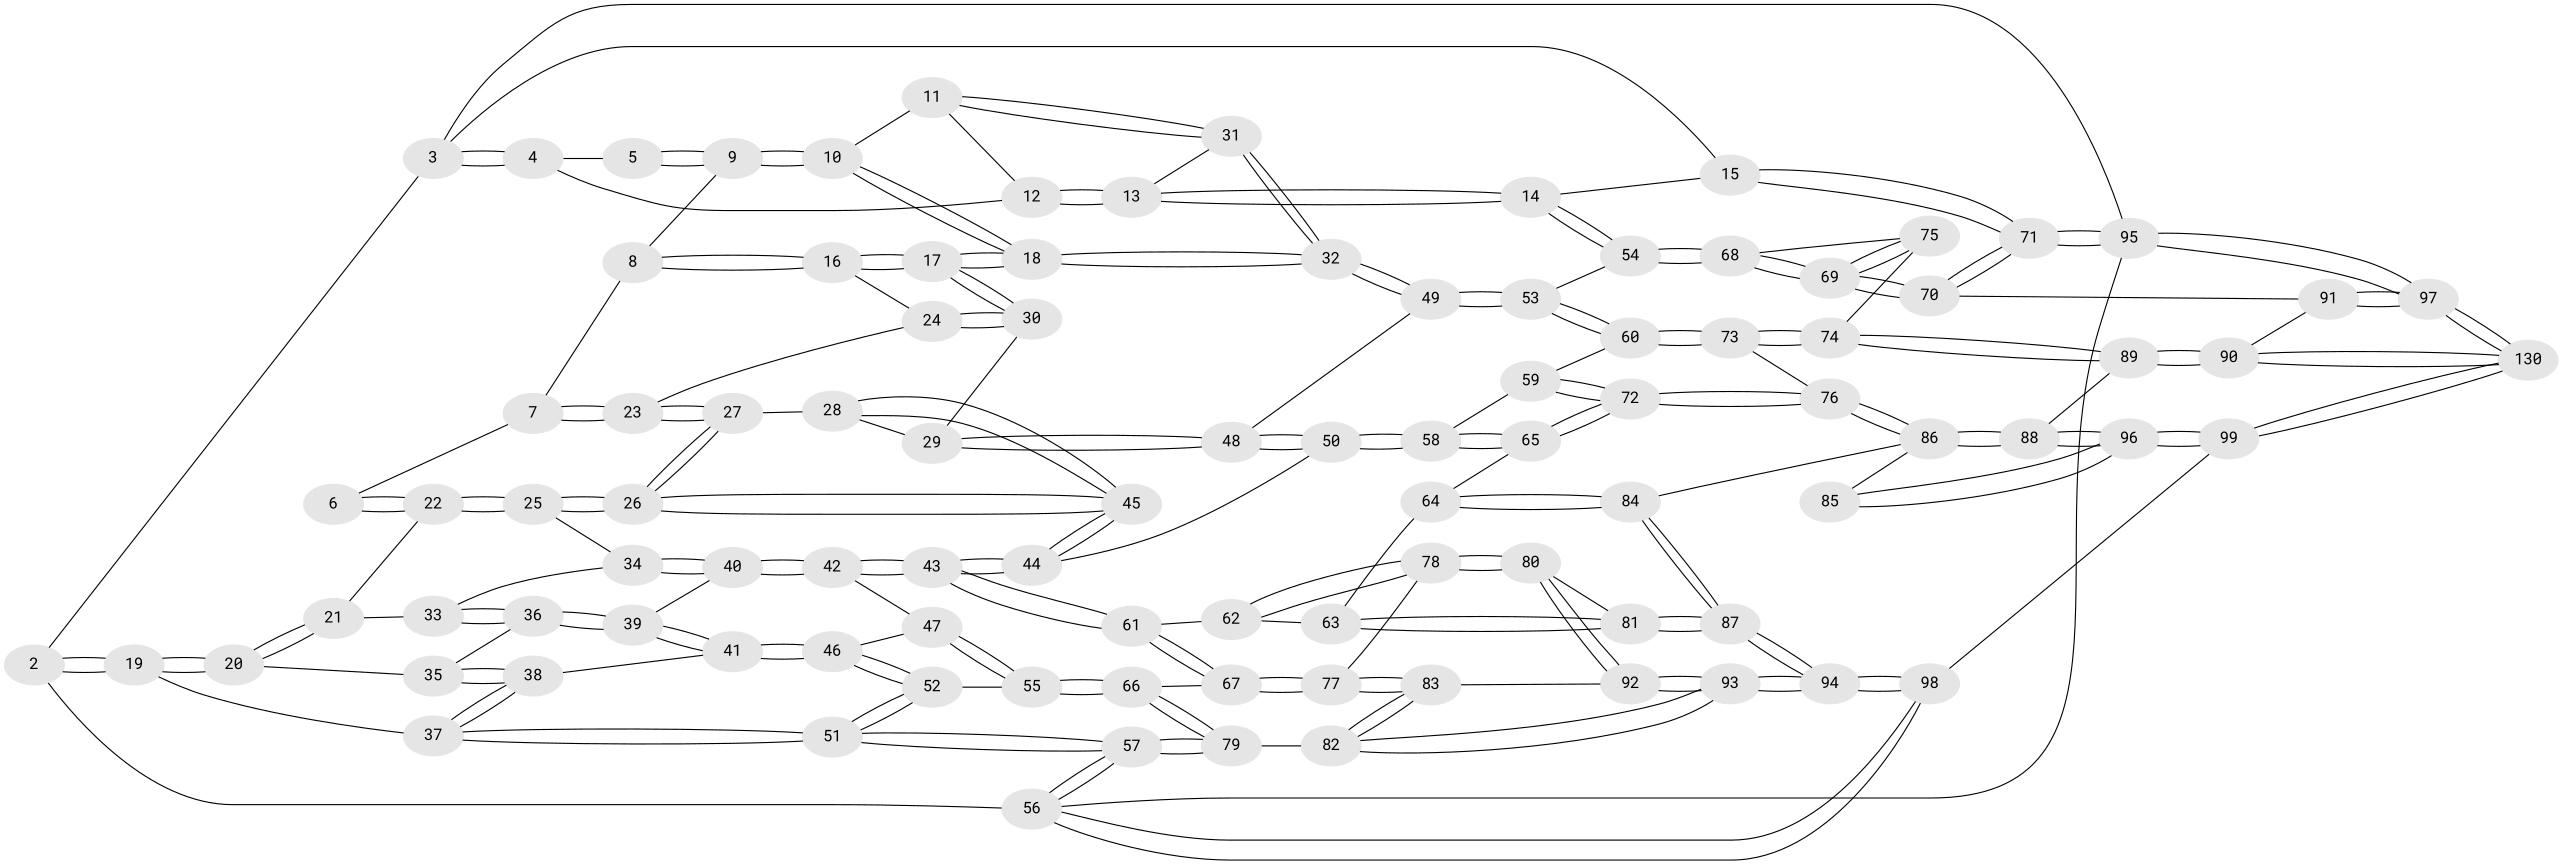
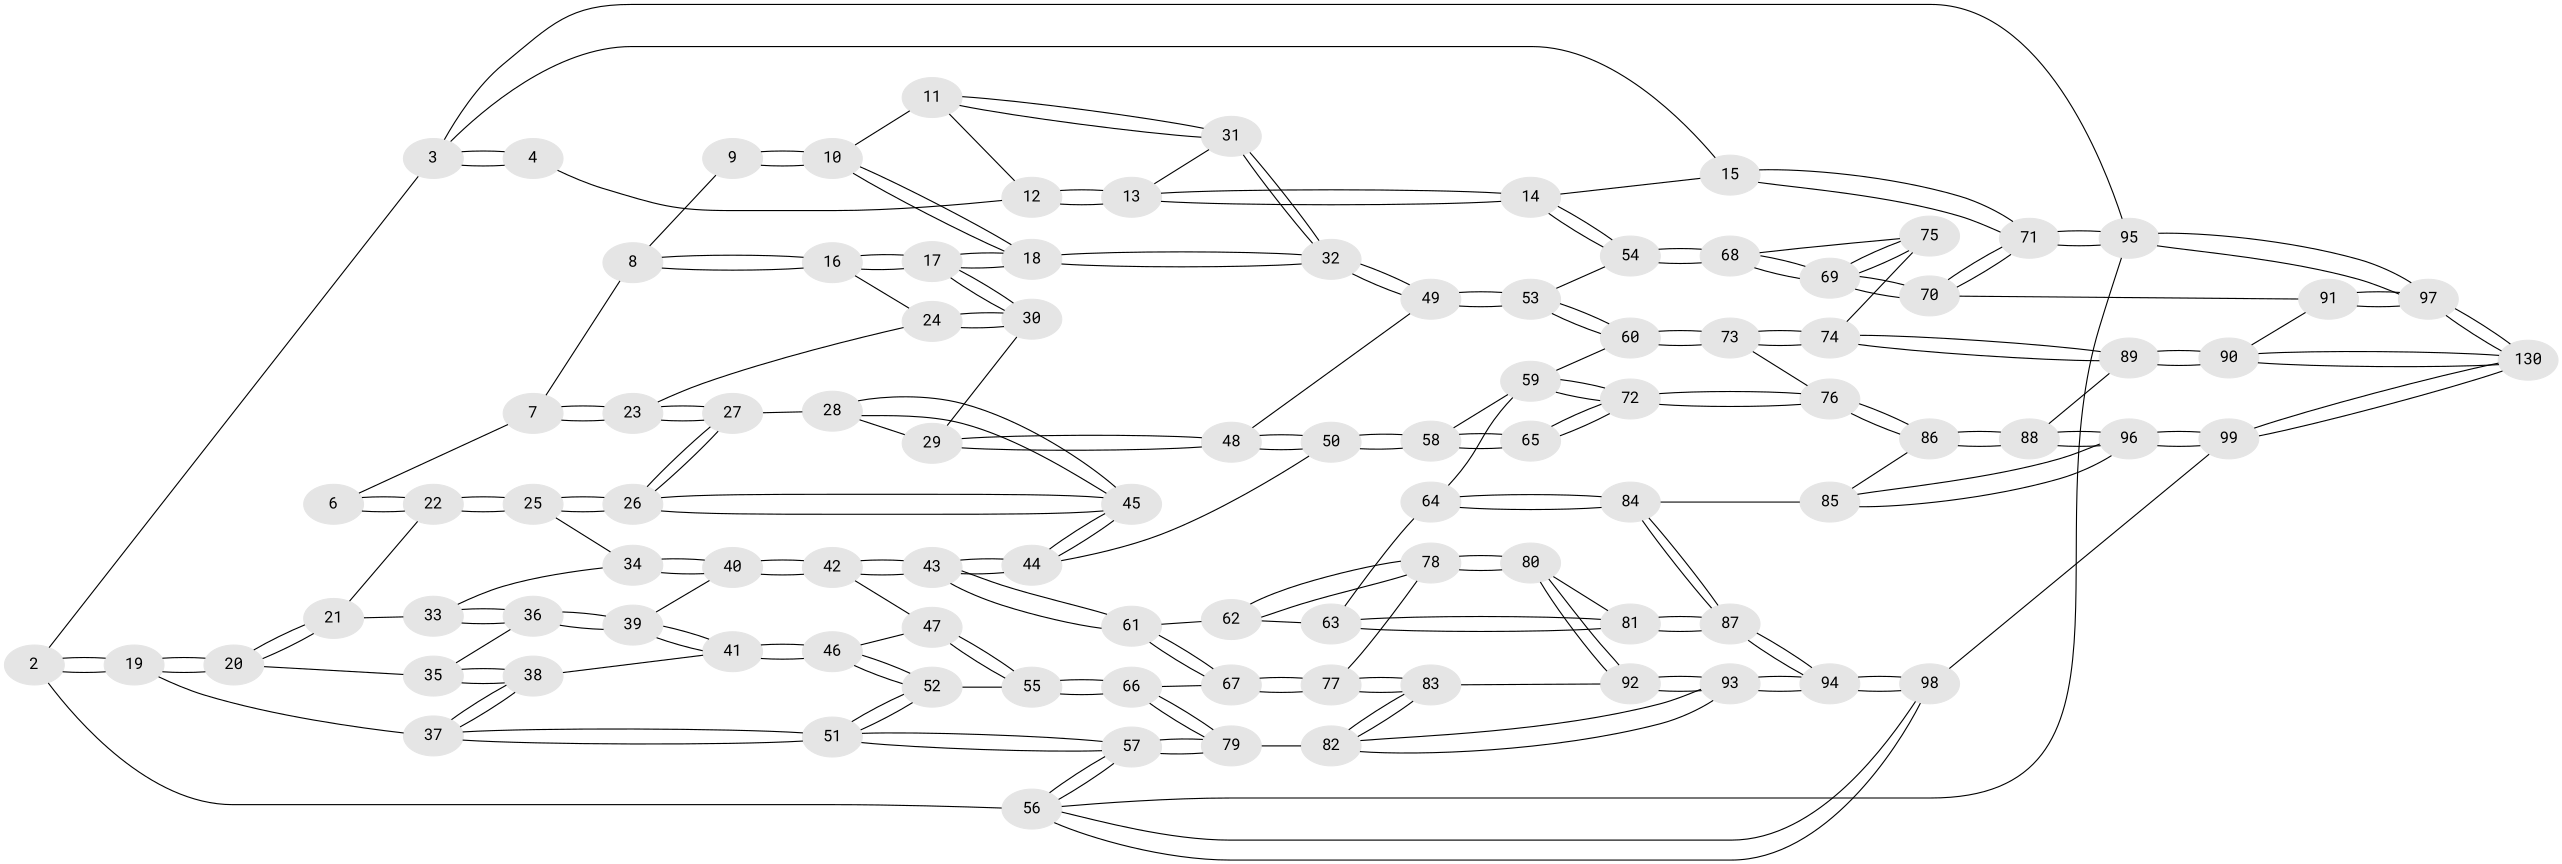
(633, 158) -> none
(1780, 470) -> (1730, 502)
(1481, 471) -> (1480, 441)
